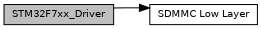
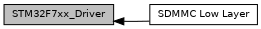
(127, 8) -> (137, 21)
